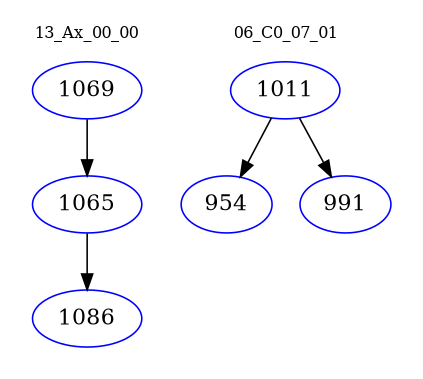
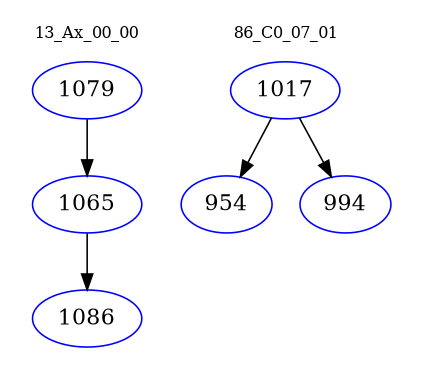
(286, 34) -> (286, 34)
(87, 90) -> (87, 90)
(285, 90) -> (285, 90)
(345, 204) -> (345, 204)
